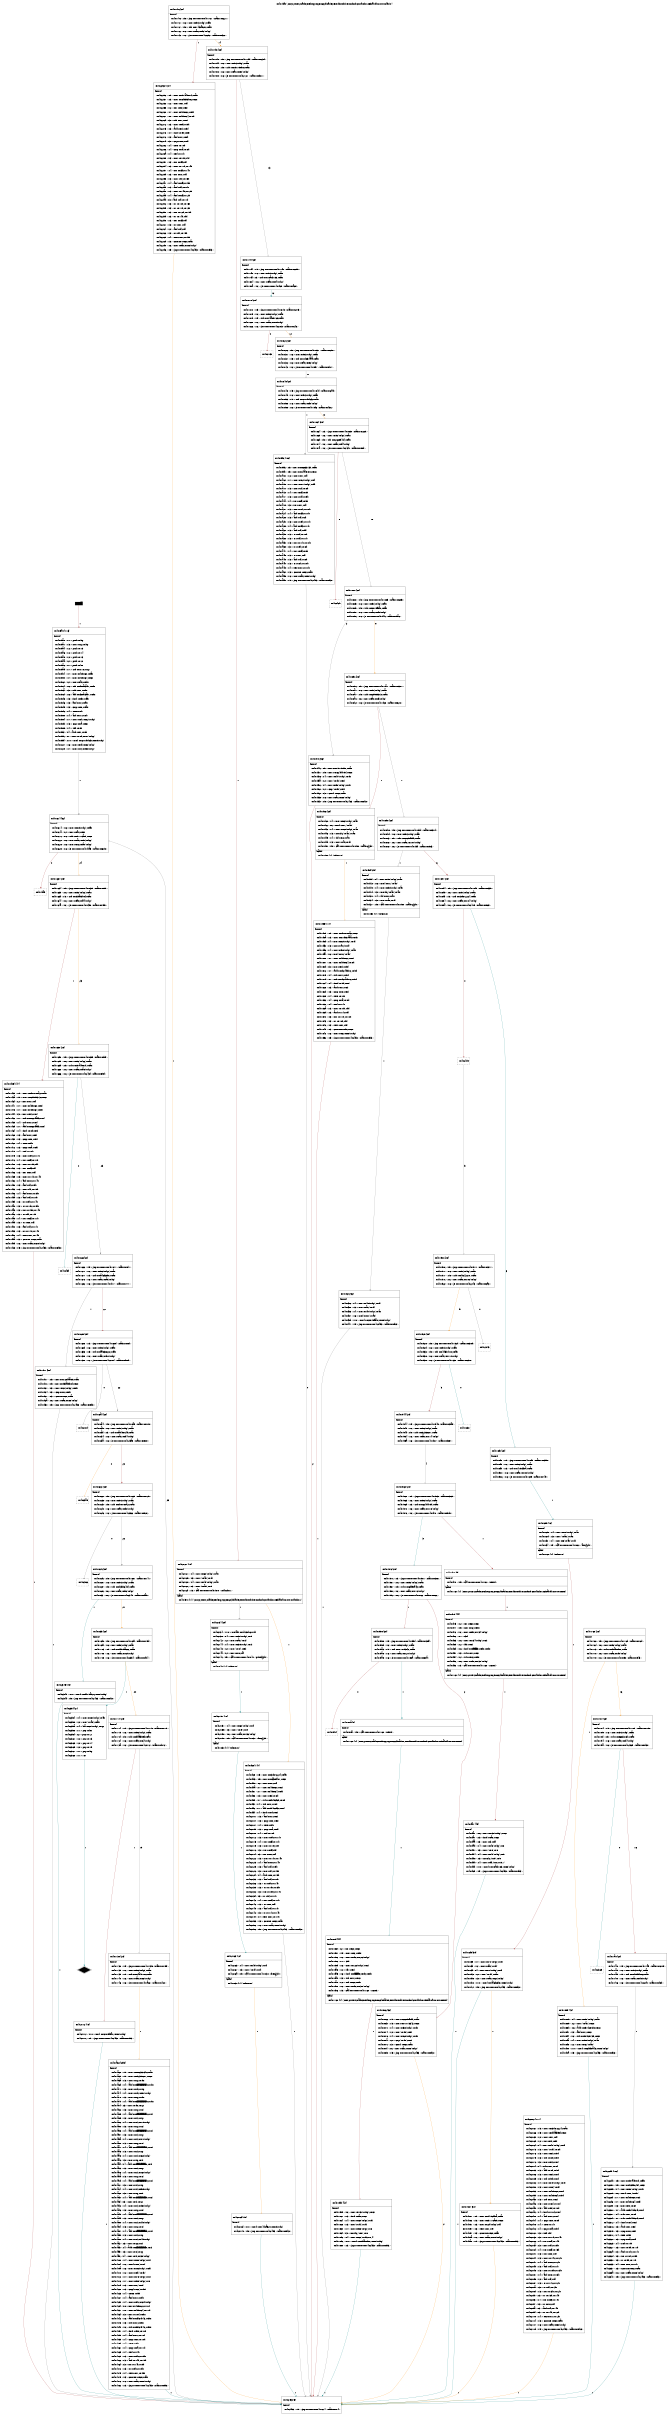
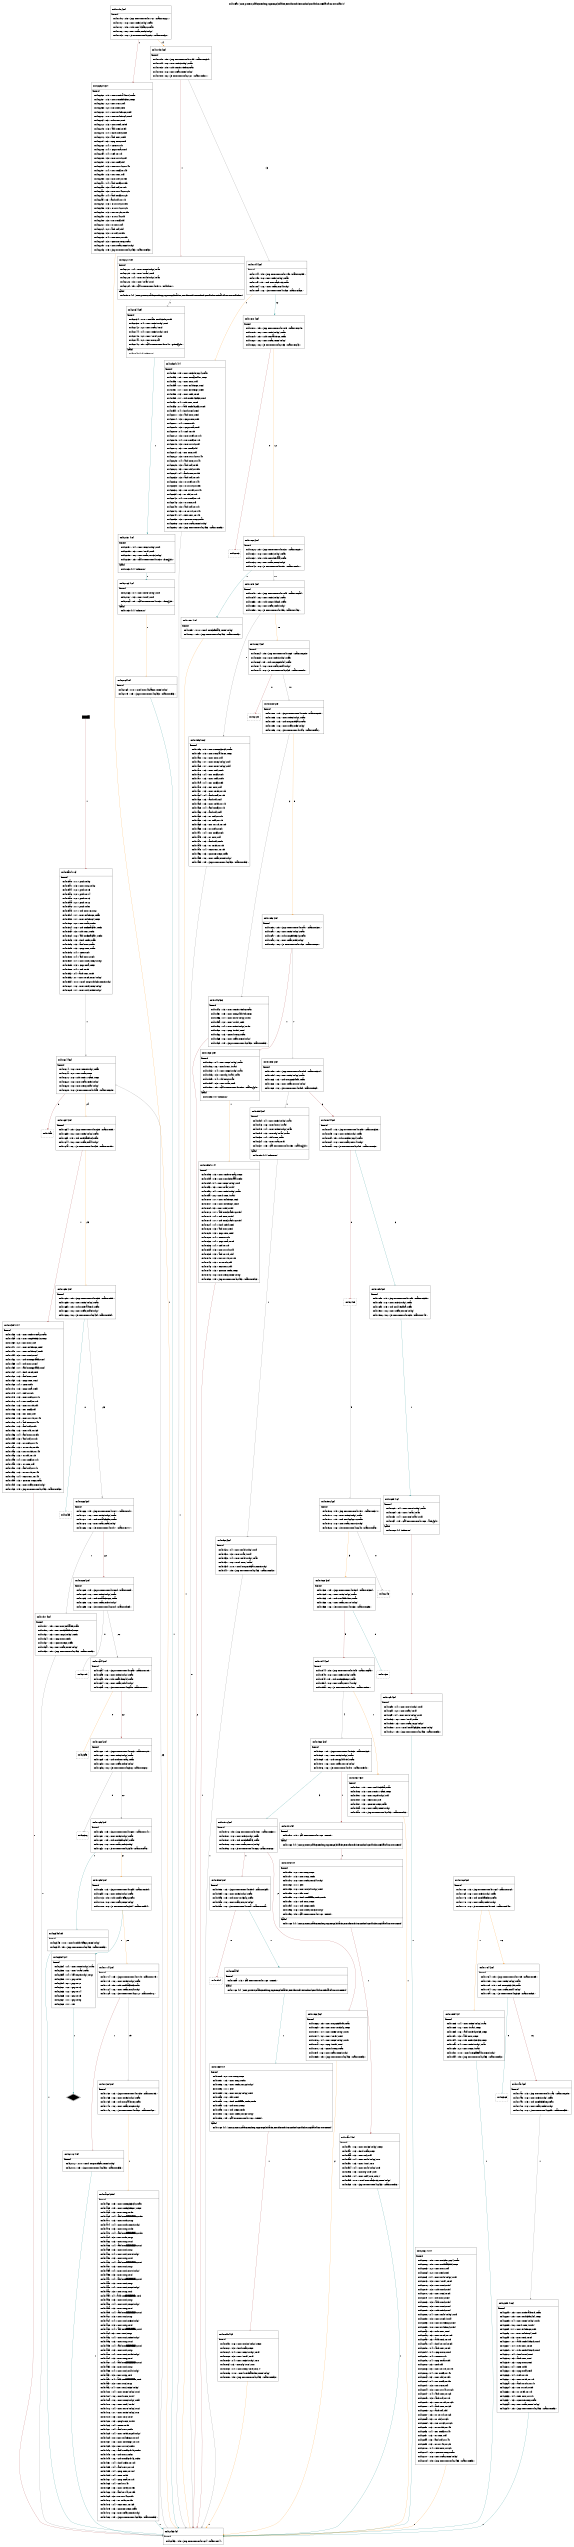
none -> (212, 628)
(288, 1681) -> (231, 325)
(491, 2097) -> (371, 1731)
(350, 2325) -> (236, 2457)
